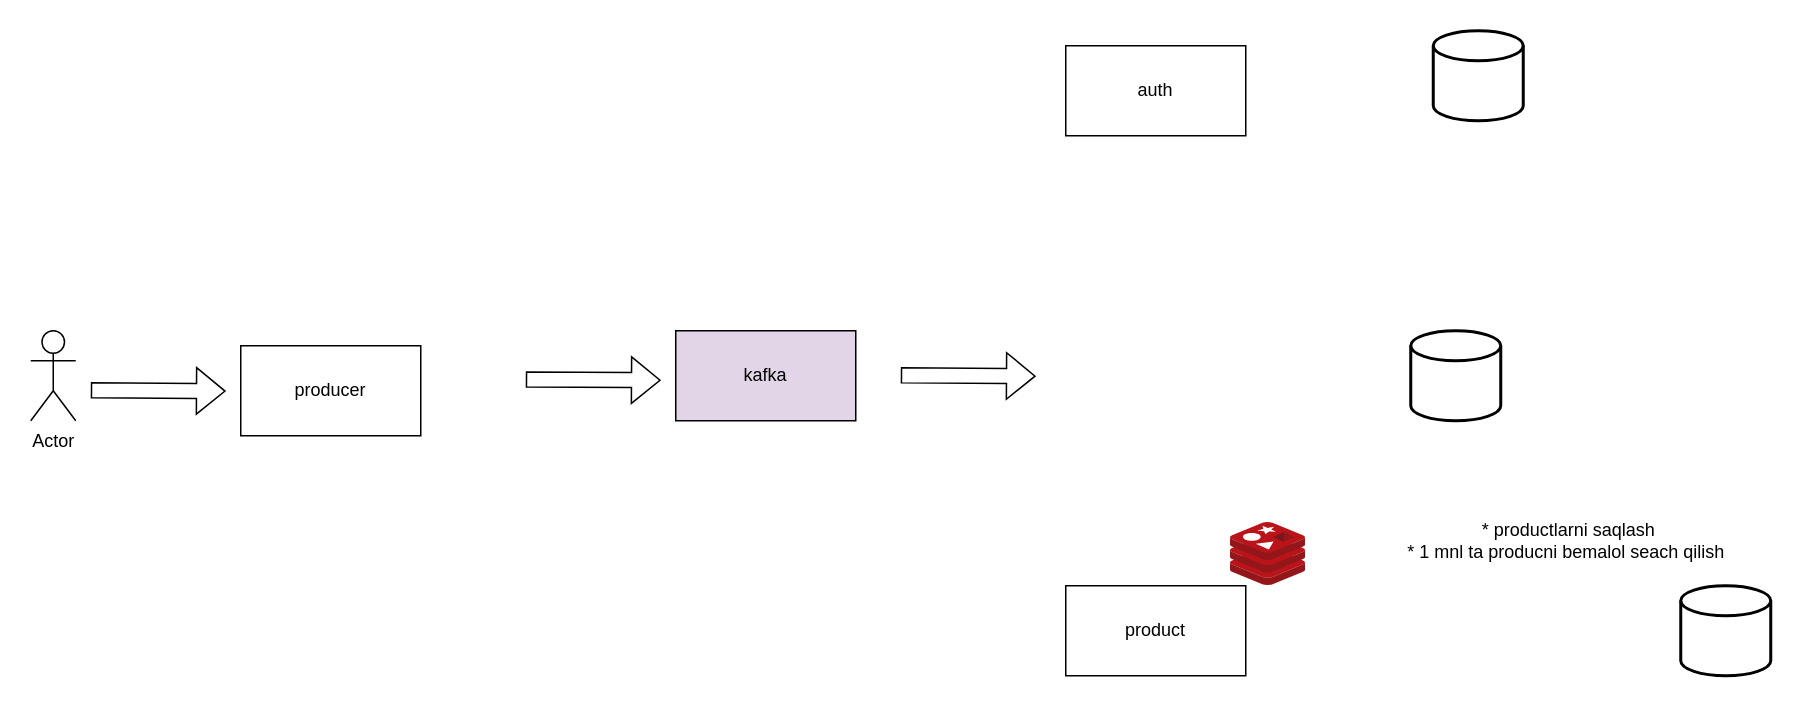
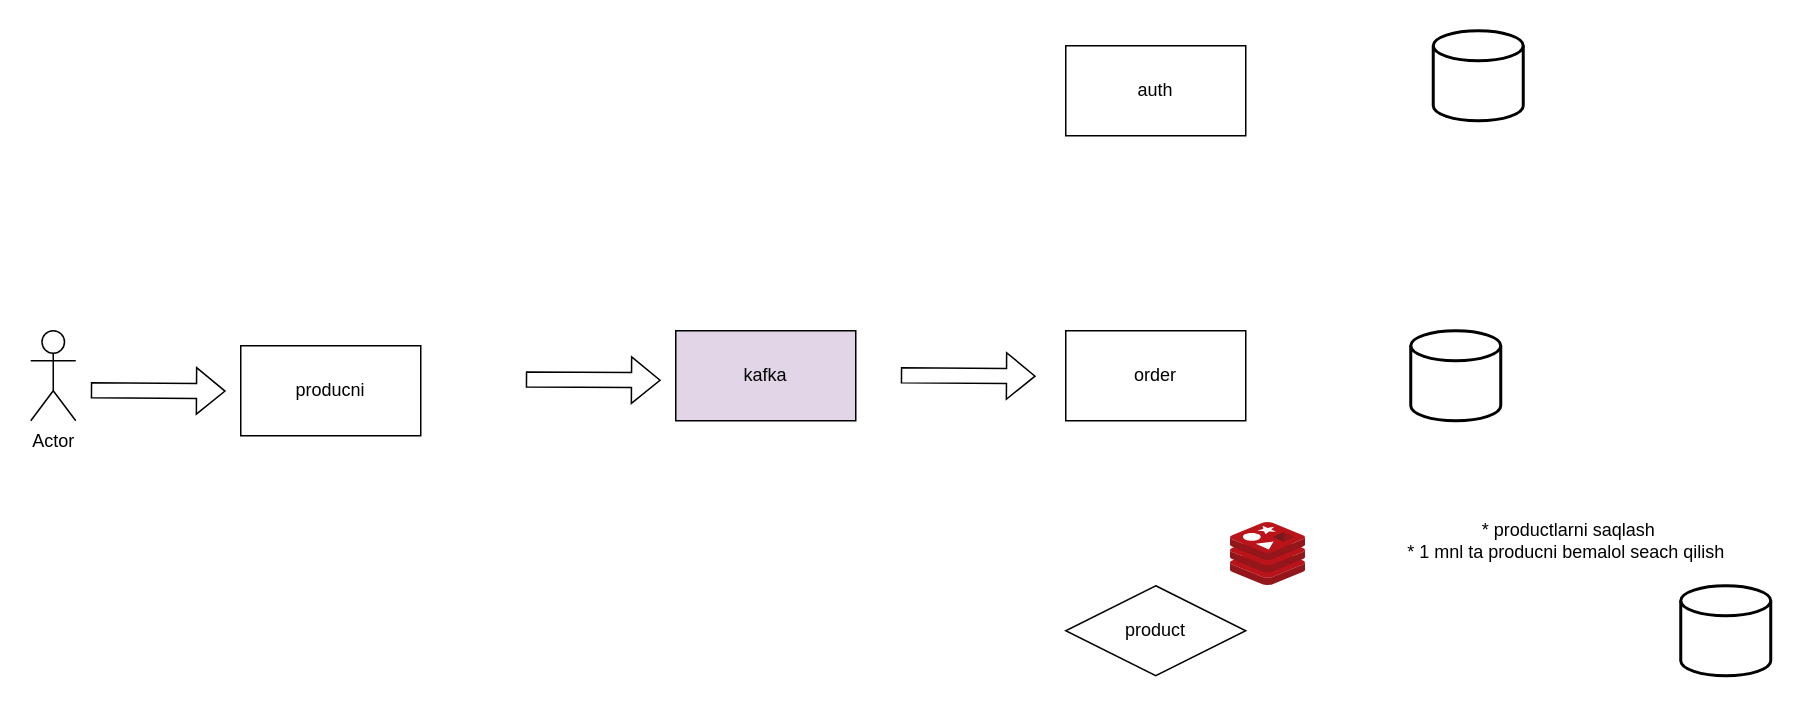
none -> (1156, 376)
(331, 391) -> (331, 391)
(1156, 631) -> (1156, 631)
